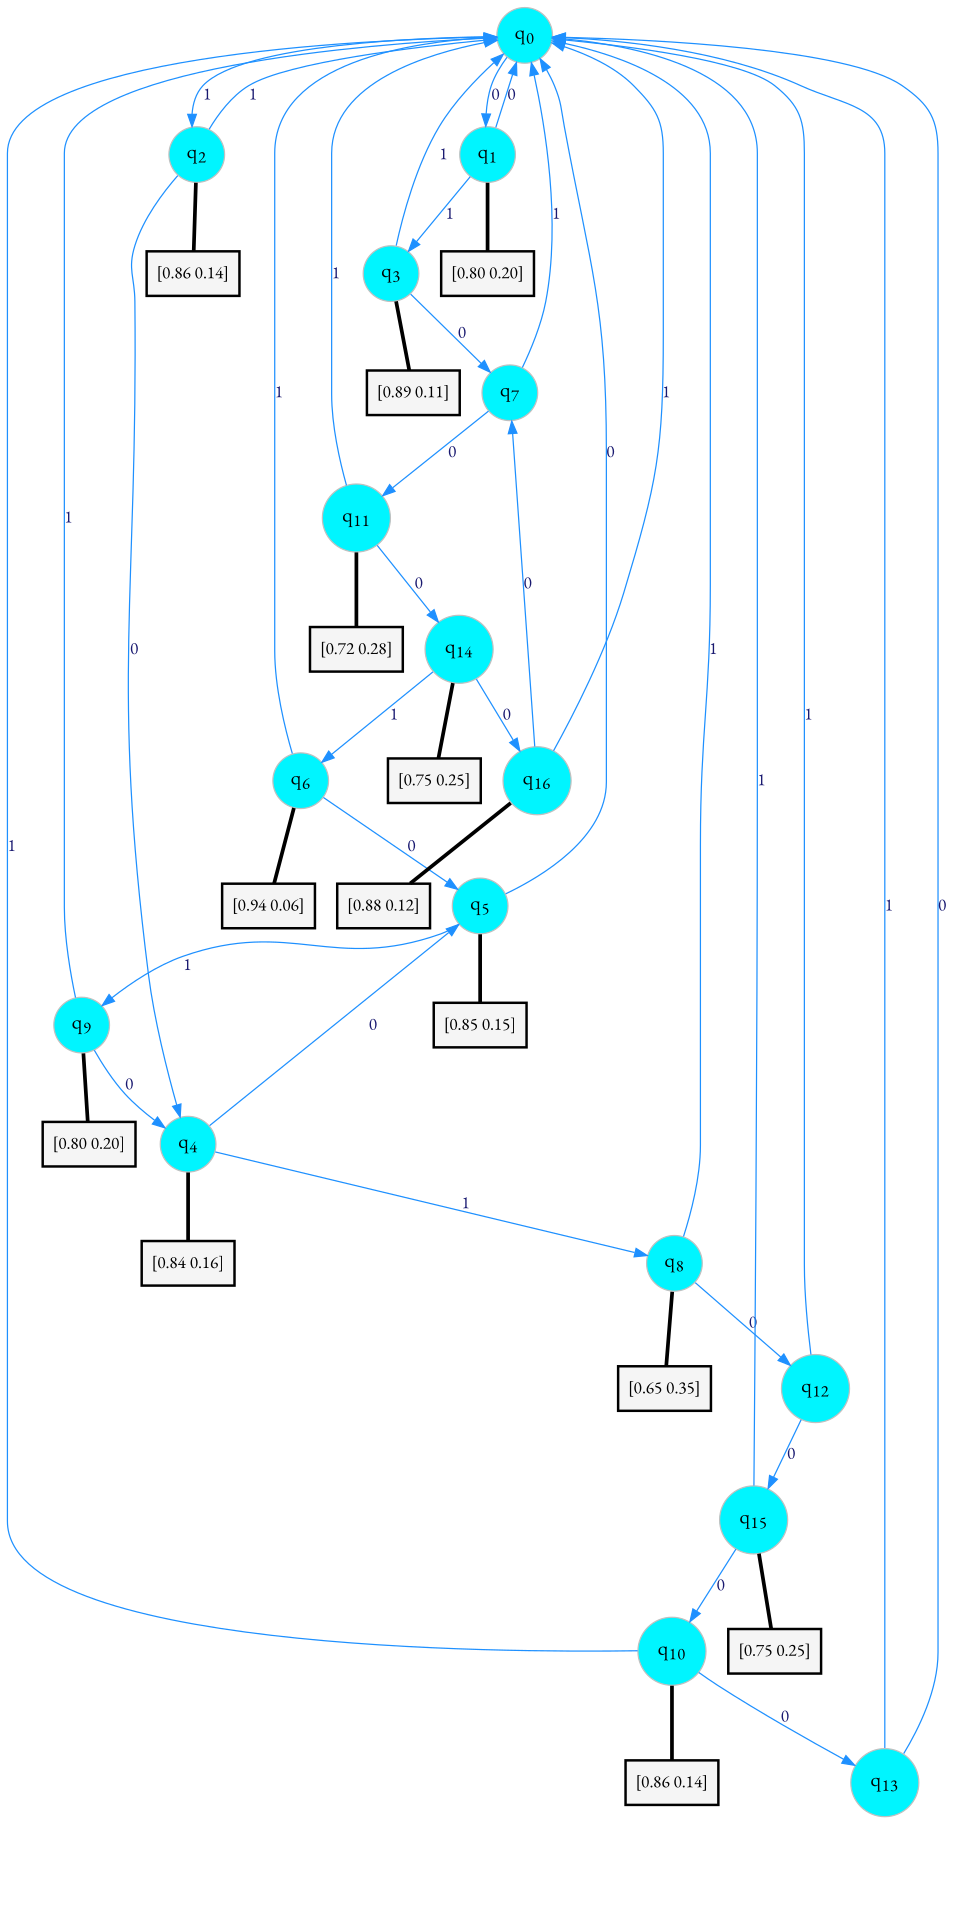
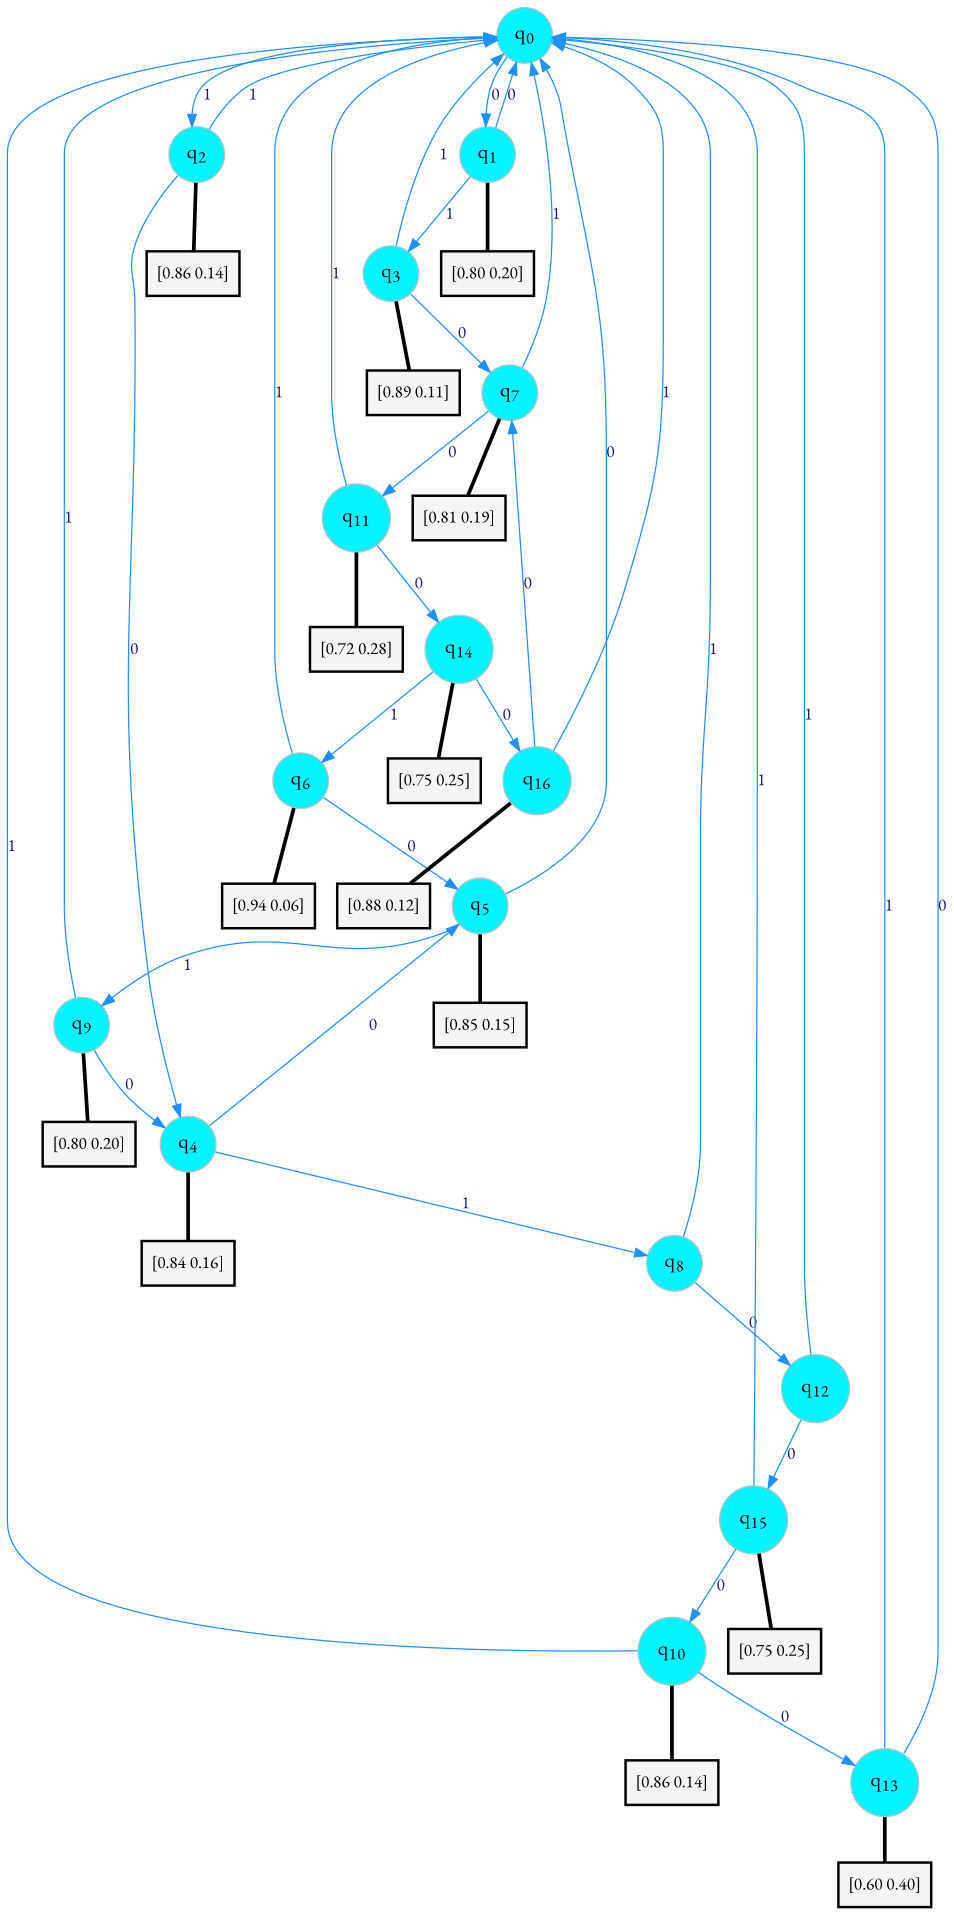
none -> (459, 518)
(665, 1389) -> none
none -> (885, 1885)
